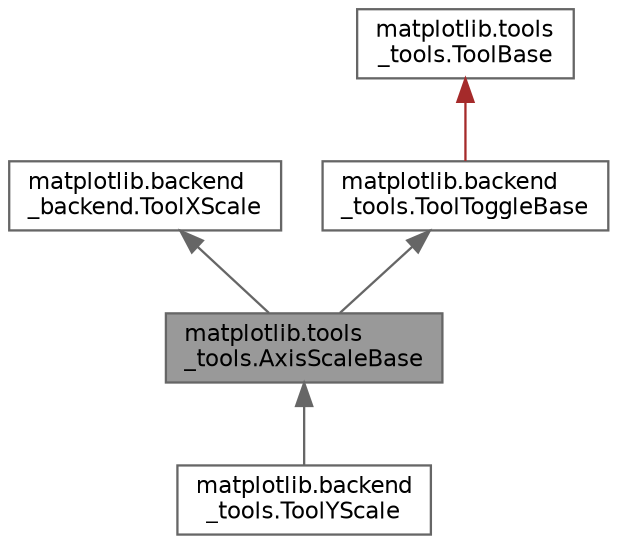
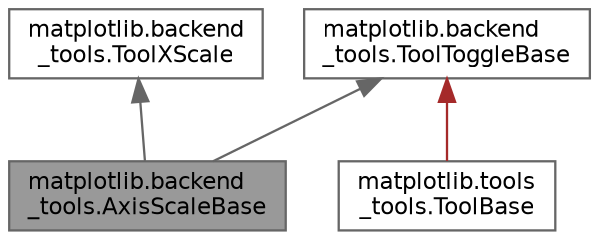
(465, 132) -> (447, 132)
(145, 196) -> (136, 44)
(304, 348) -> (147, 196)
(304, 500) -> none
